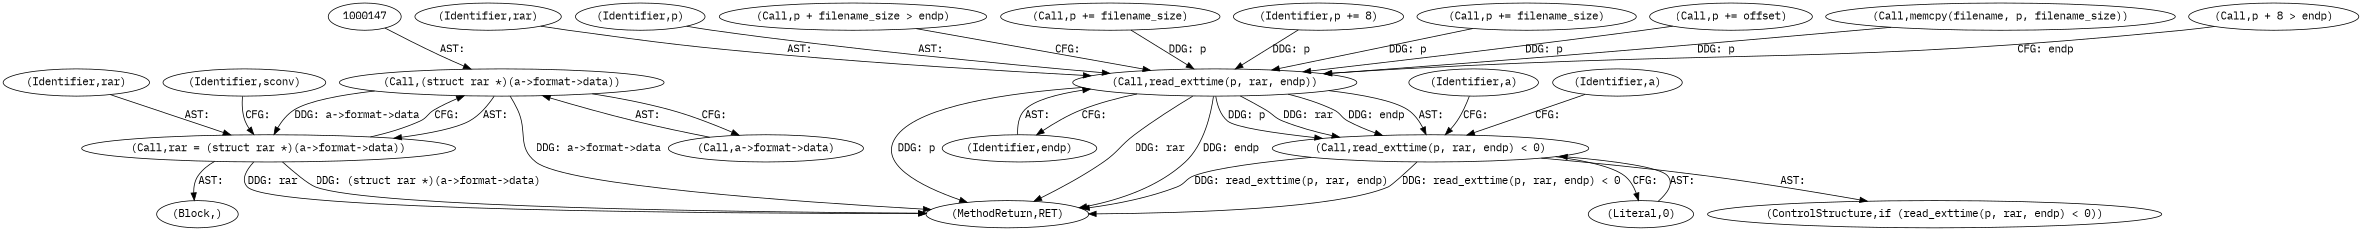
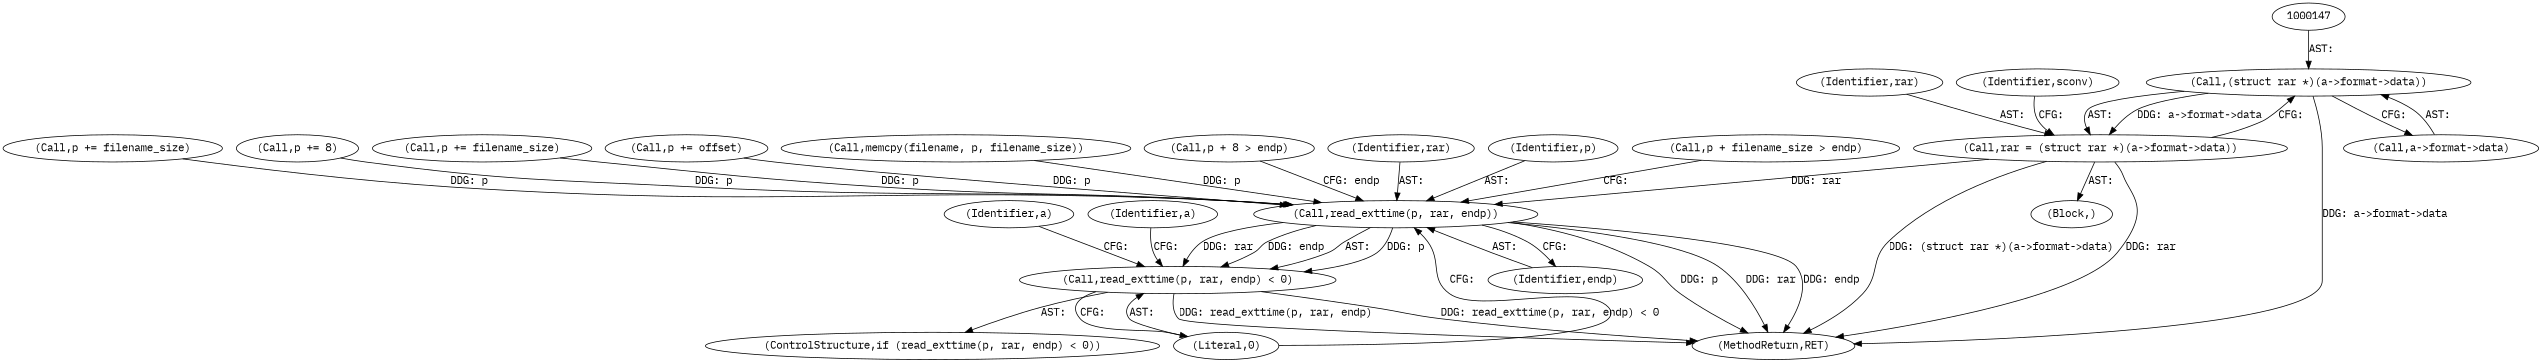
(1318, 17) -> (297, 148)
none -> (1746, 182)
none -> (1595, 325)
